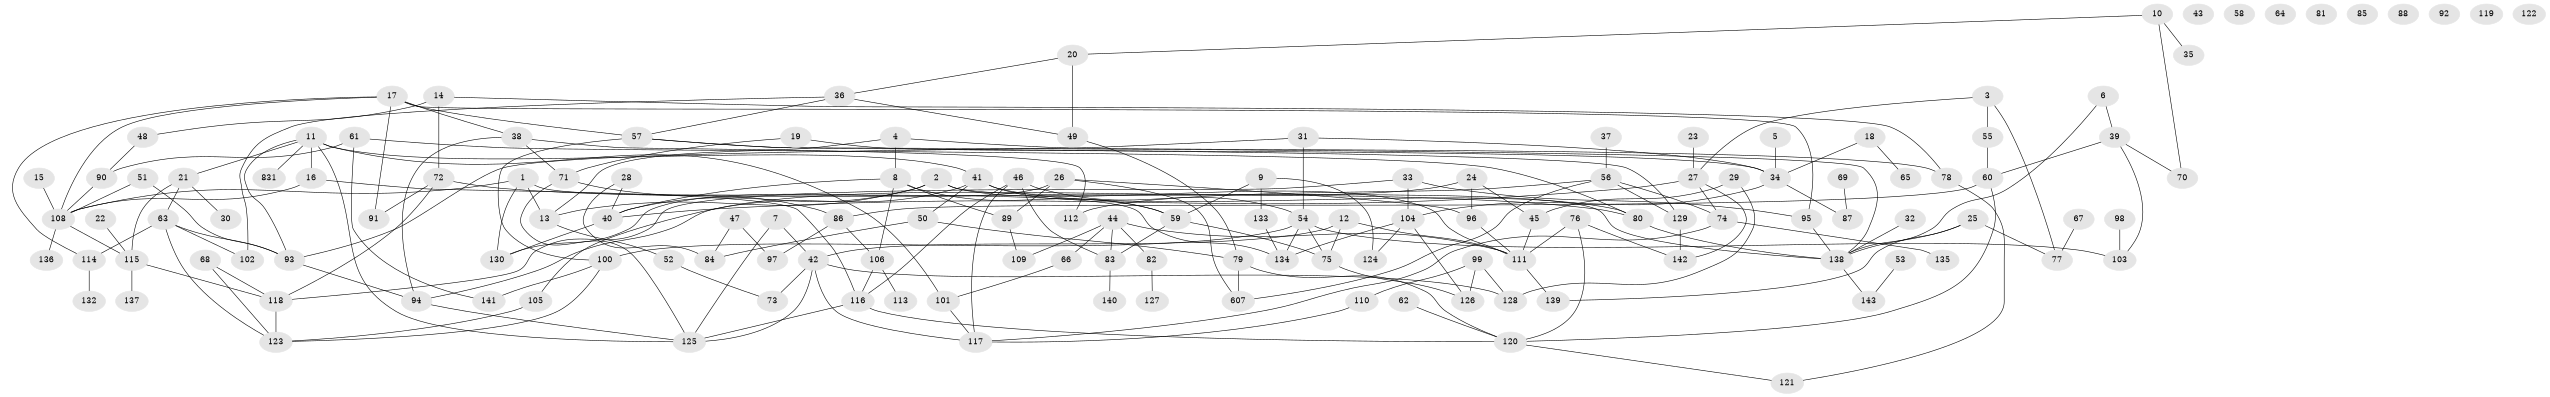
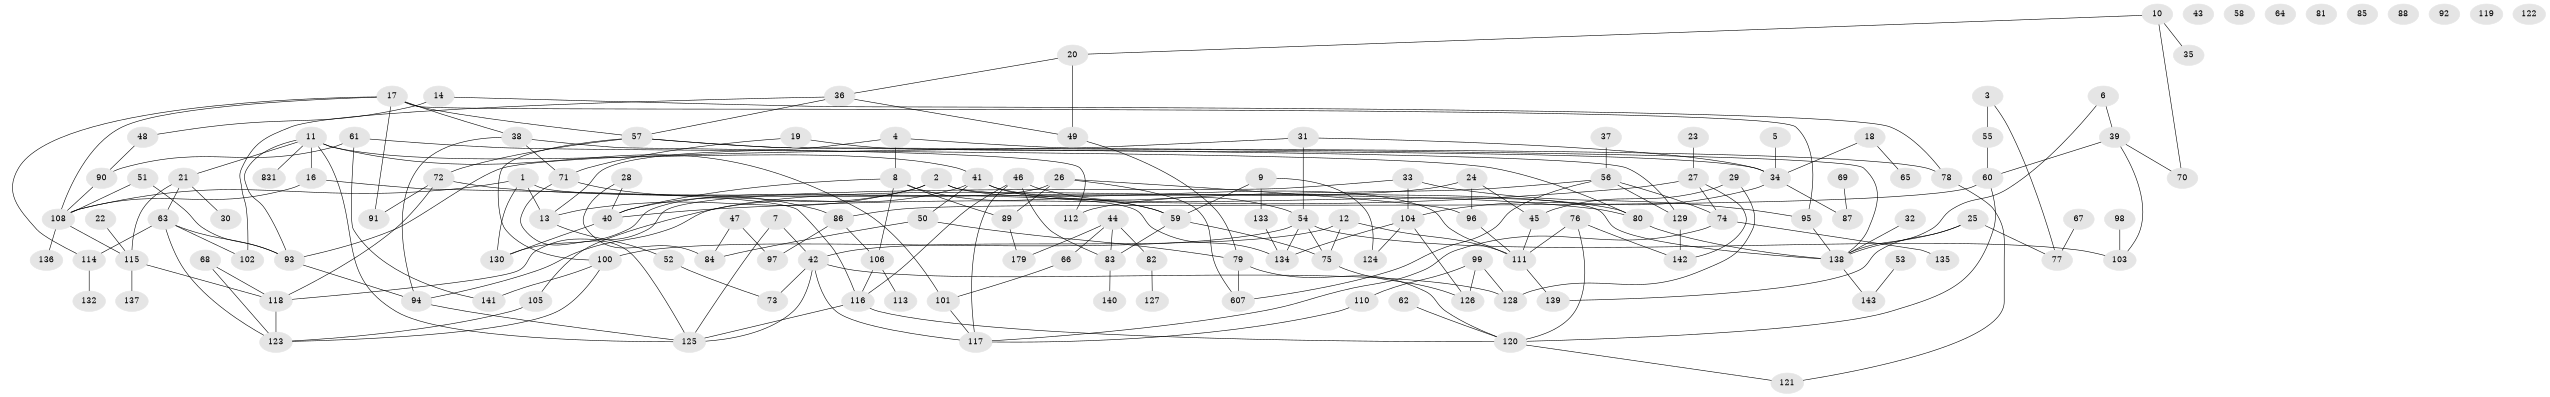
(1828, 111) -> none
(439, 137) -> (536, 151)
(39, 178) -> none
(1318, 235) -> none
(1019, 260) -> (1019, 260)
